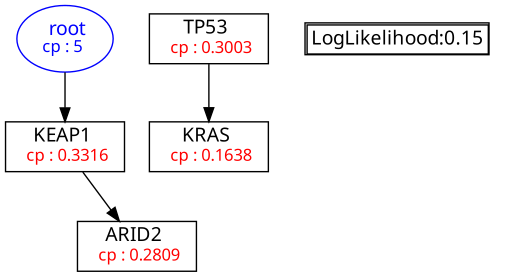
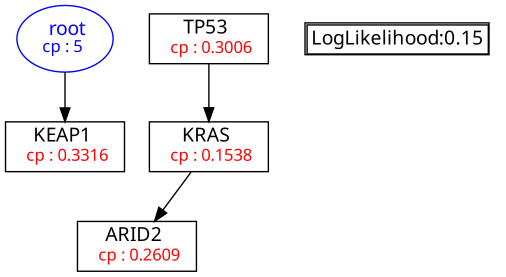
(212, 48) -> (212, 48)
(212, 156) -> (212, 156)
(97, 191) -> (177, 191)
(140, 255) -> (140, 255)
